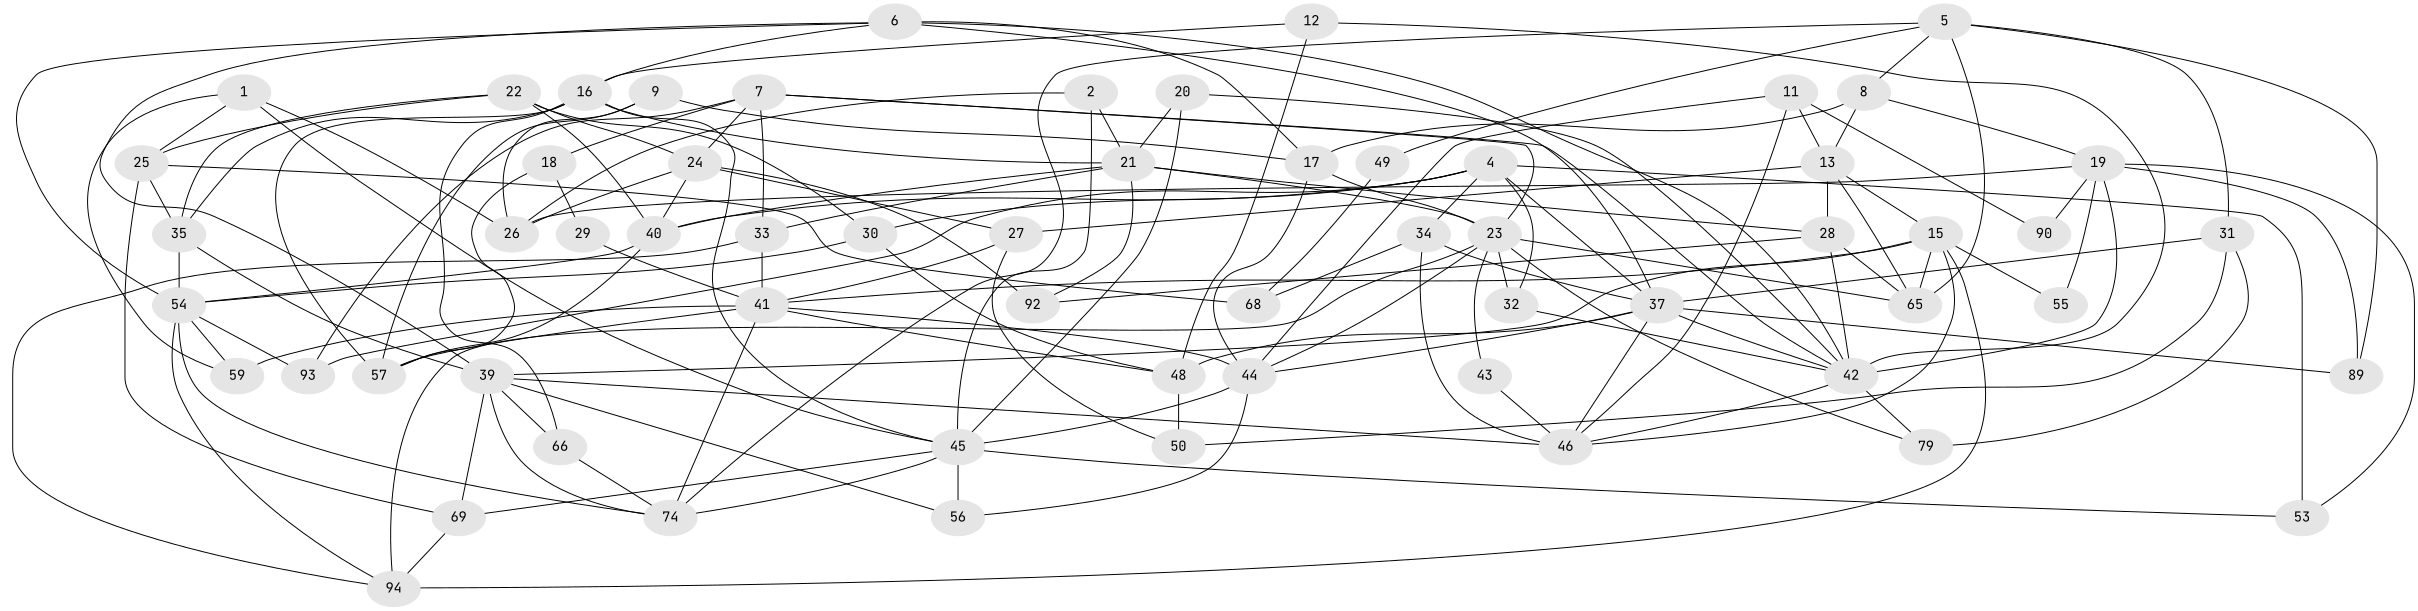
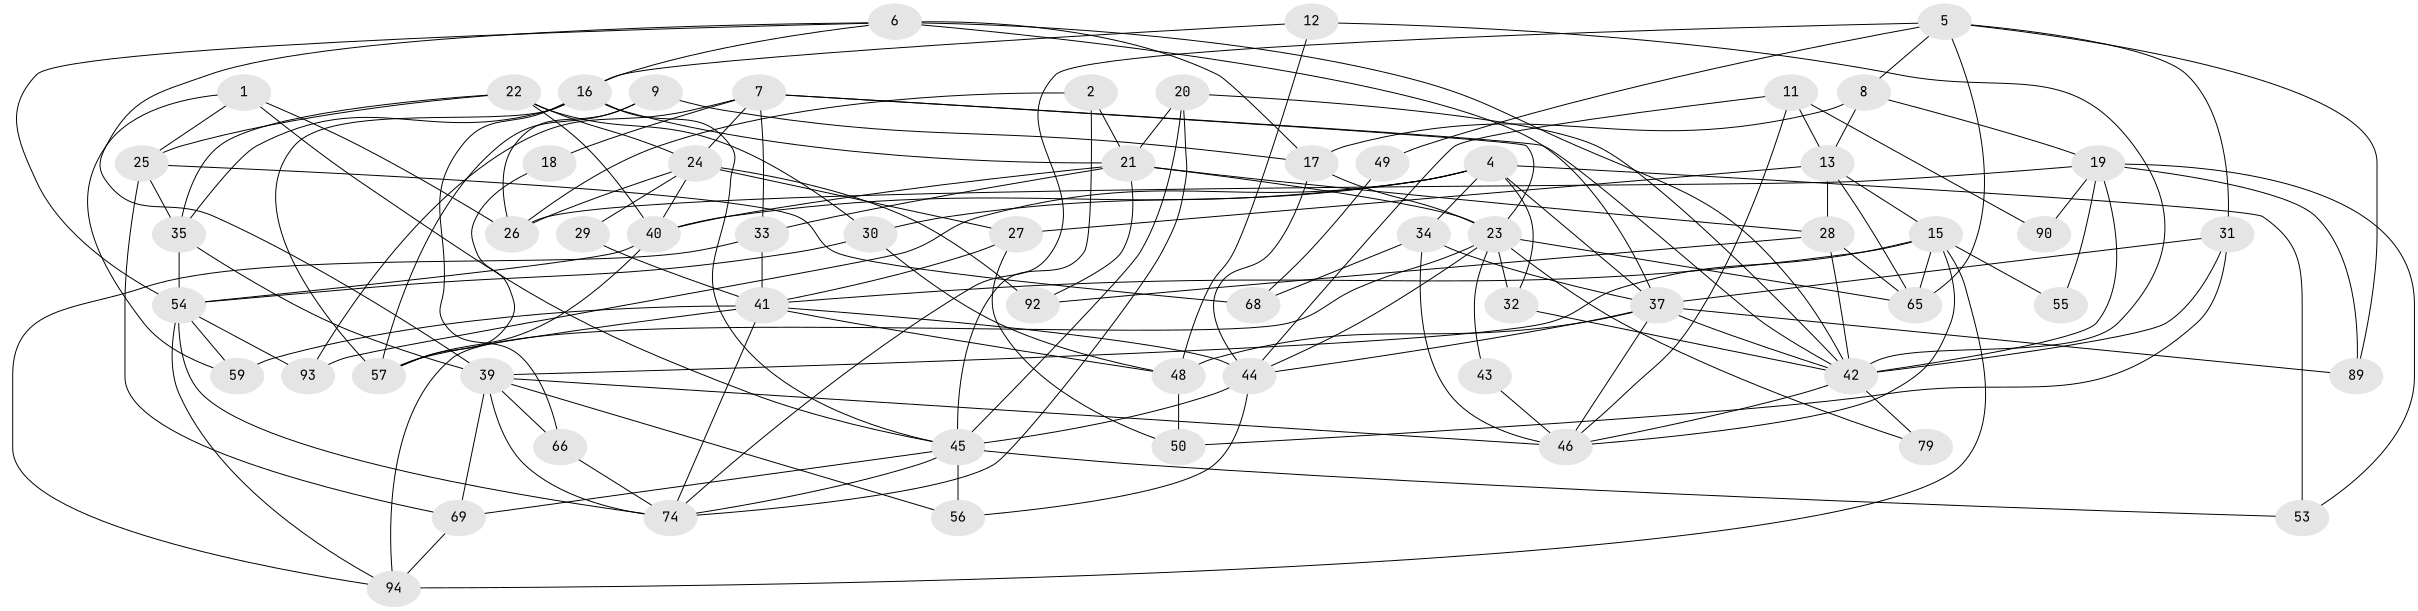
(567, 201) -> (656, 189)
(2145, 399) -> (2106, 339)
none -> (1034, 423)
